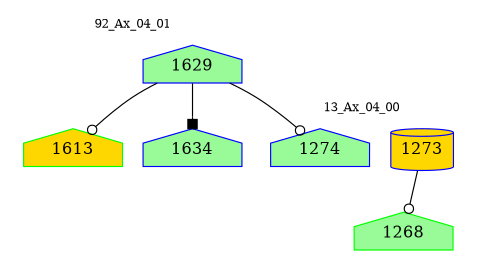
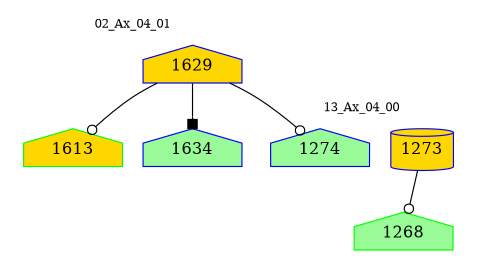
(133, 25) -> (133, 25)
(193, 66) -> (193, 66)
